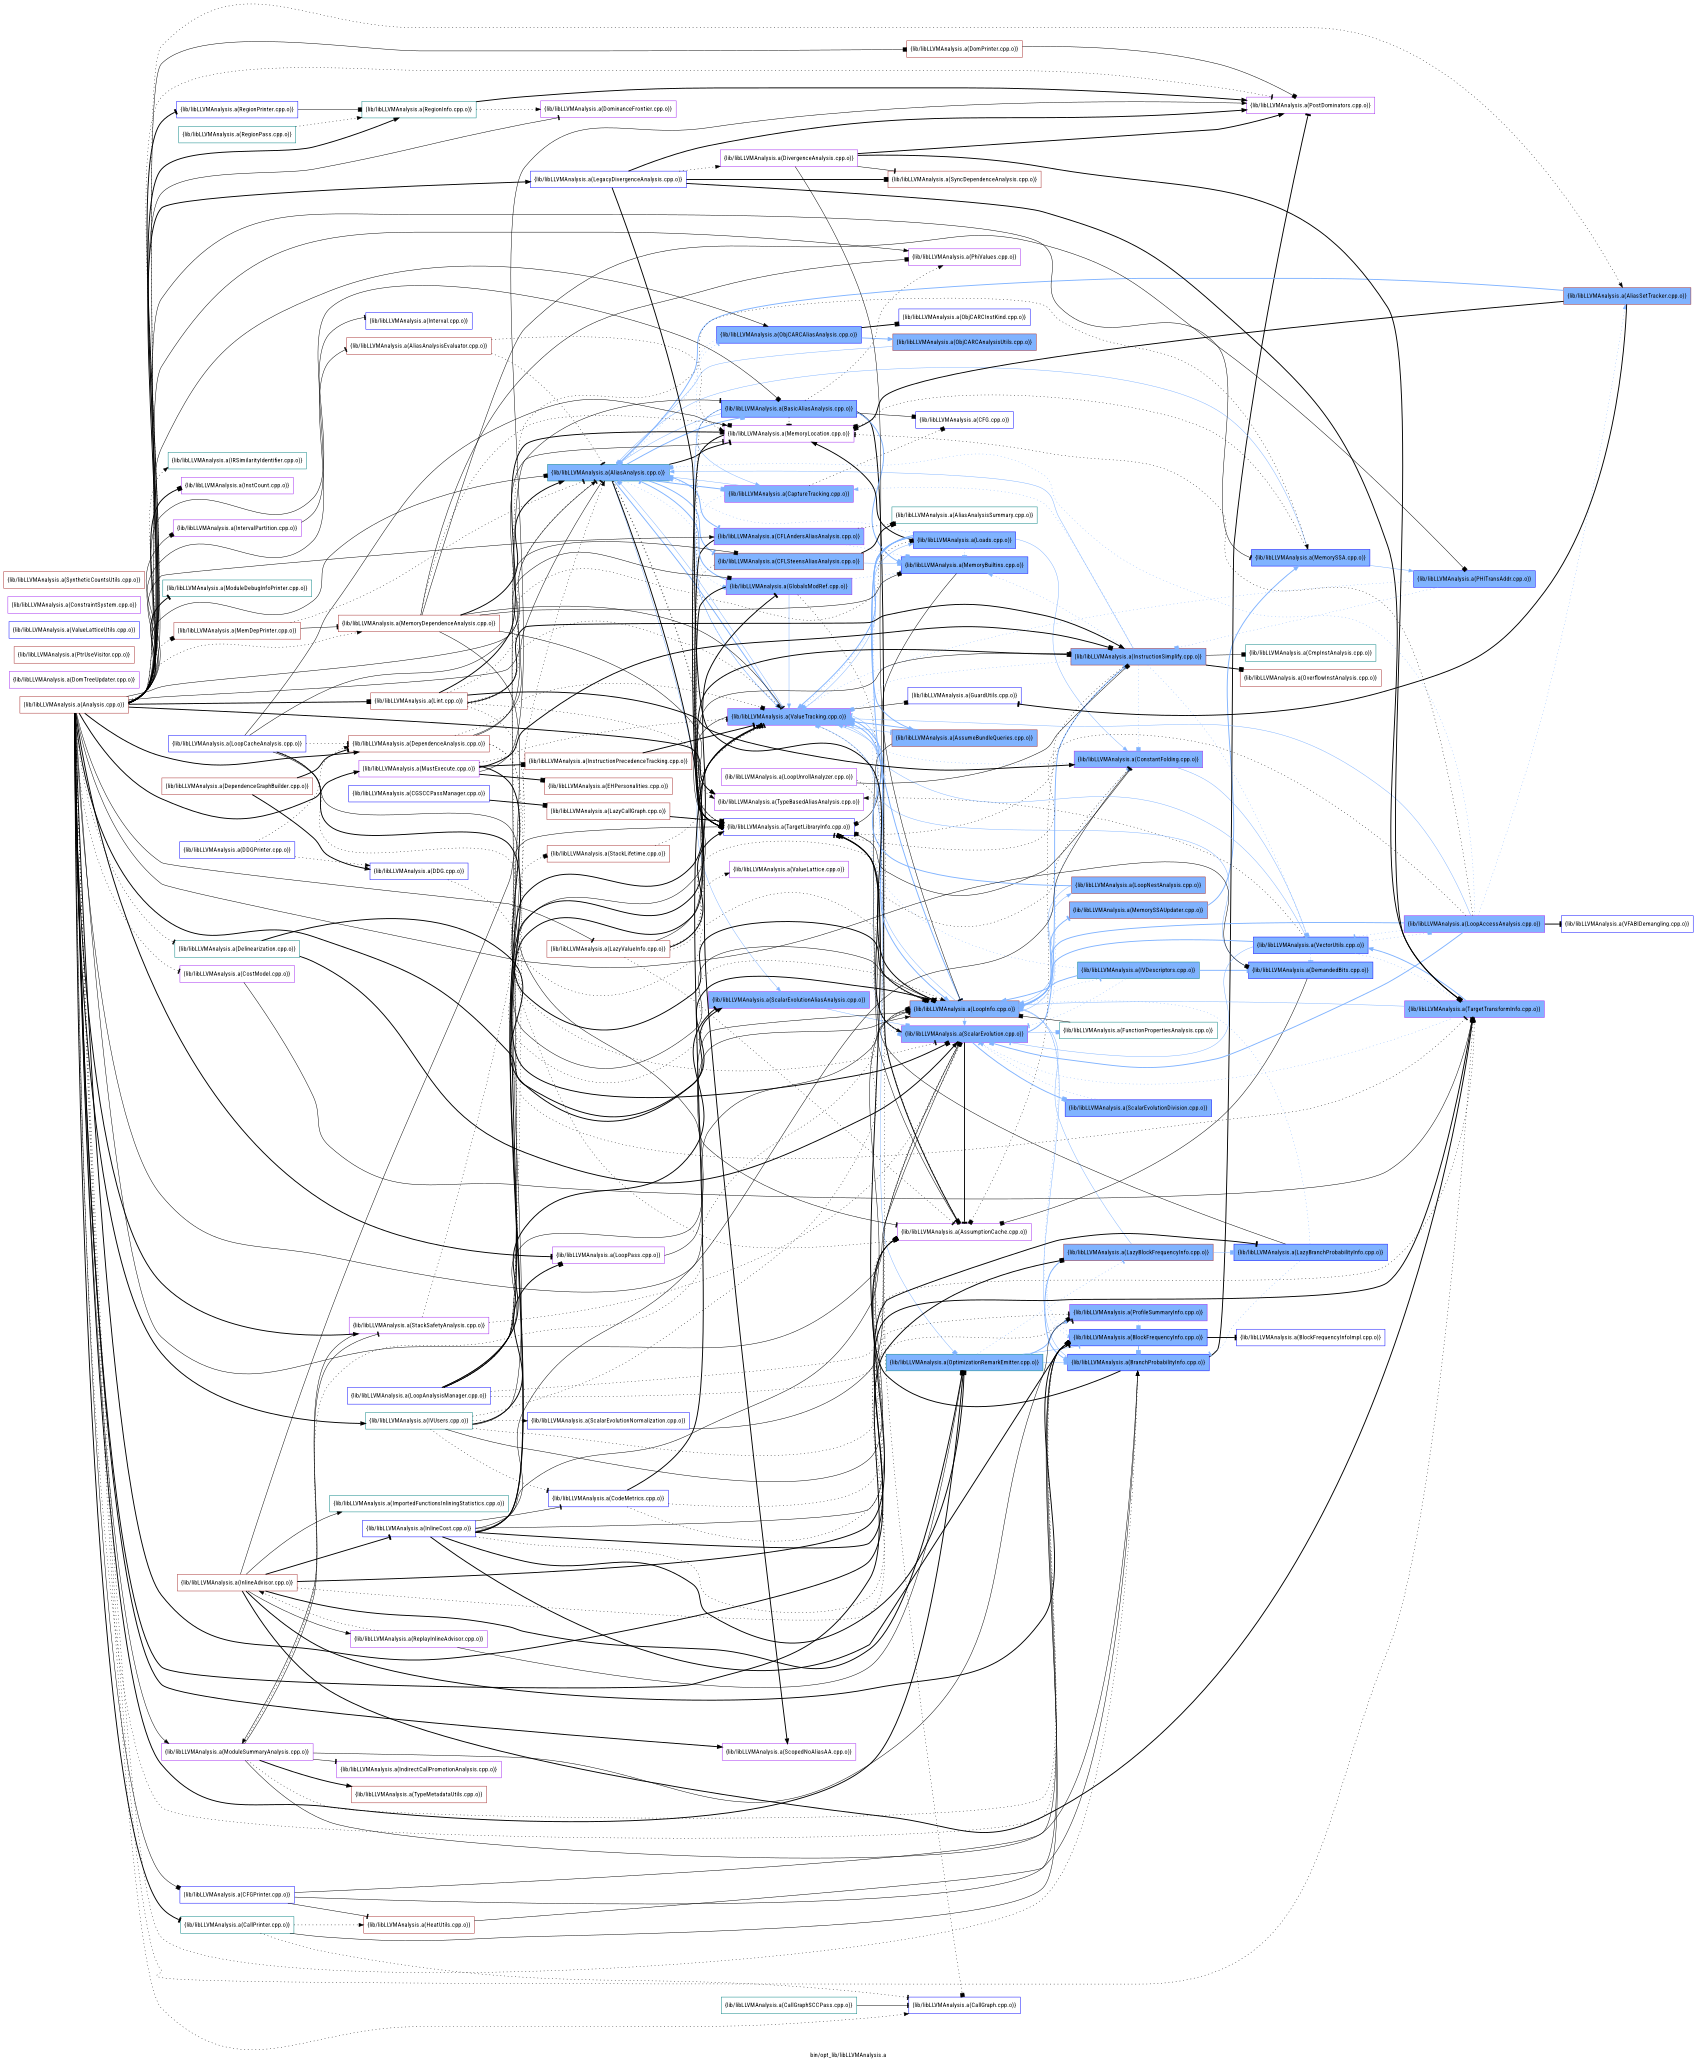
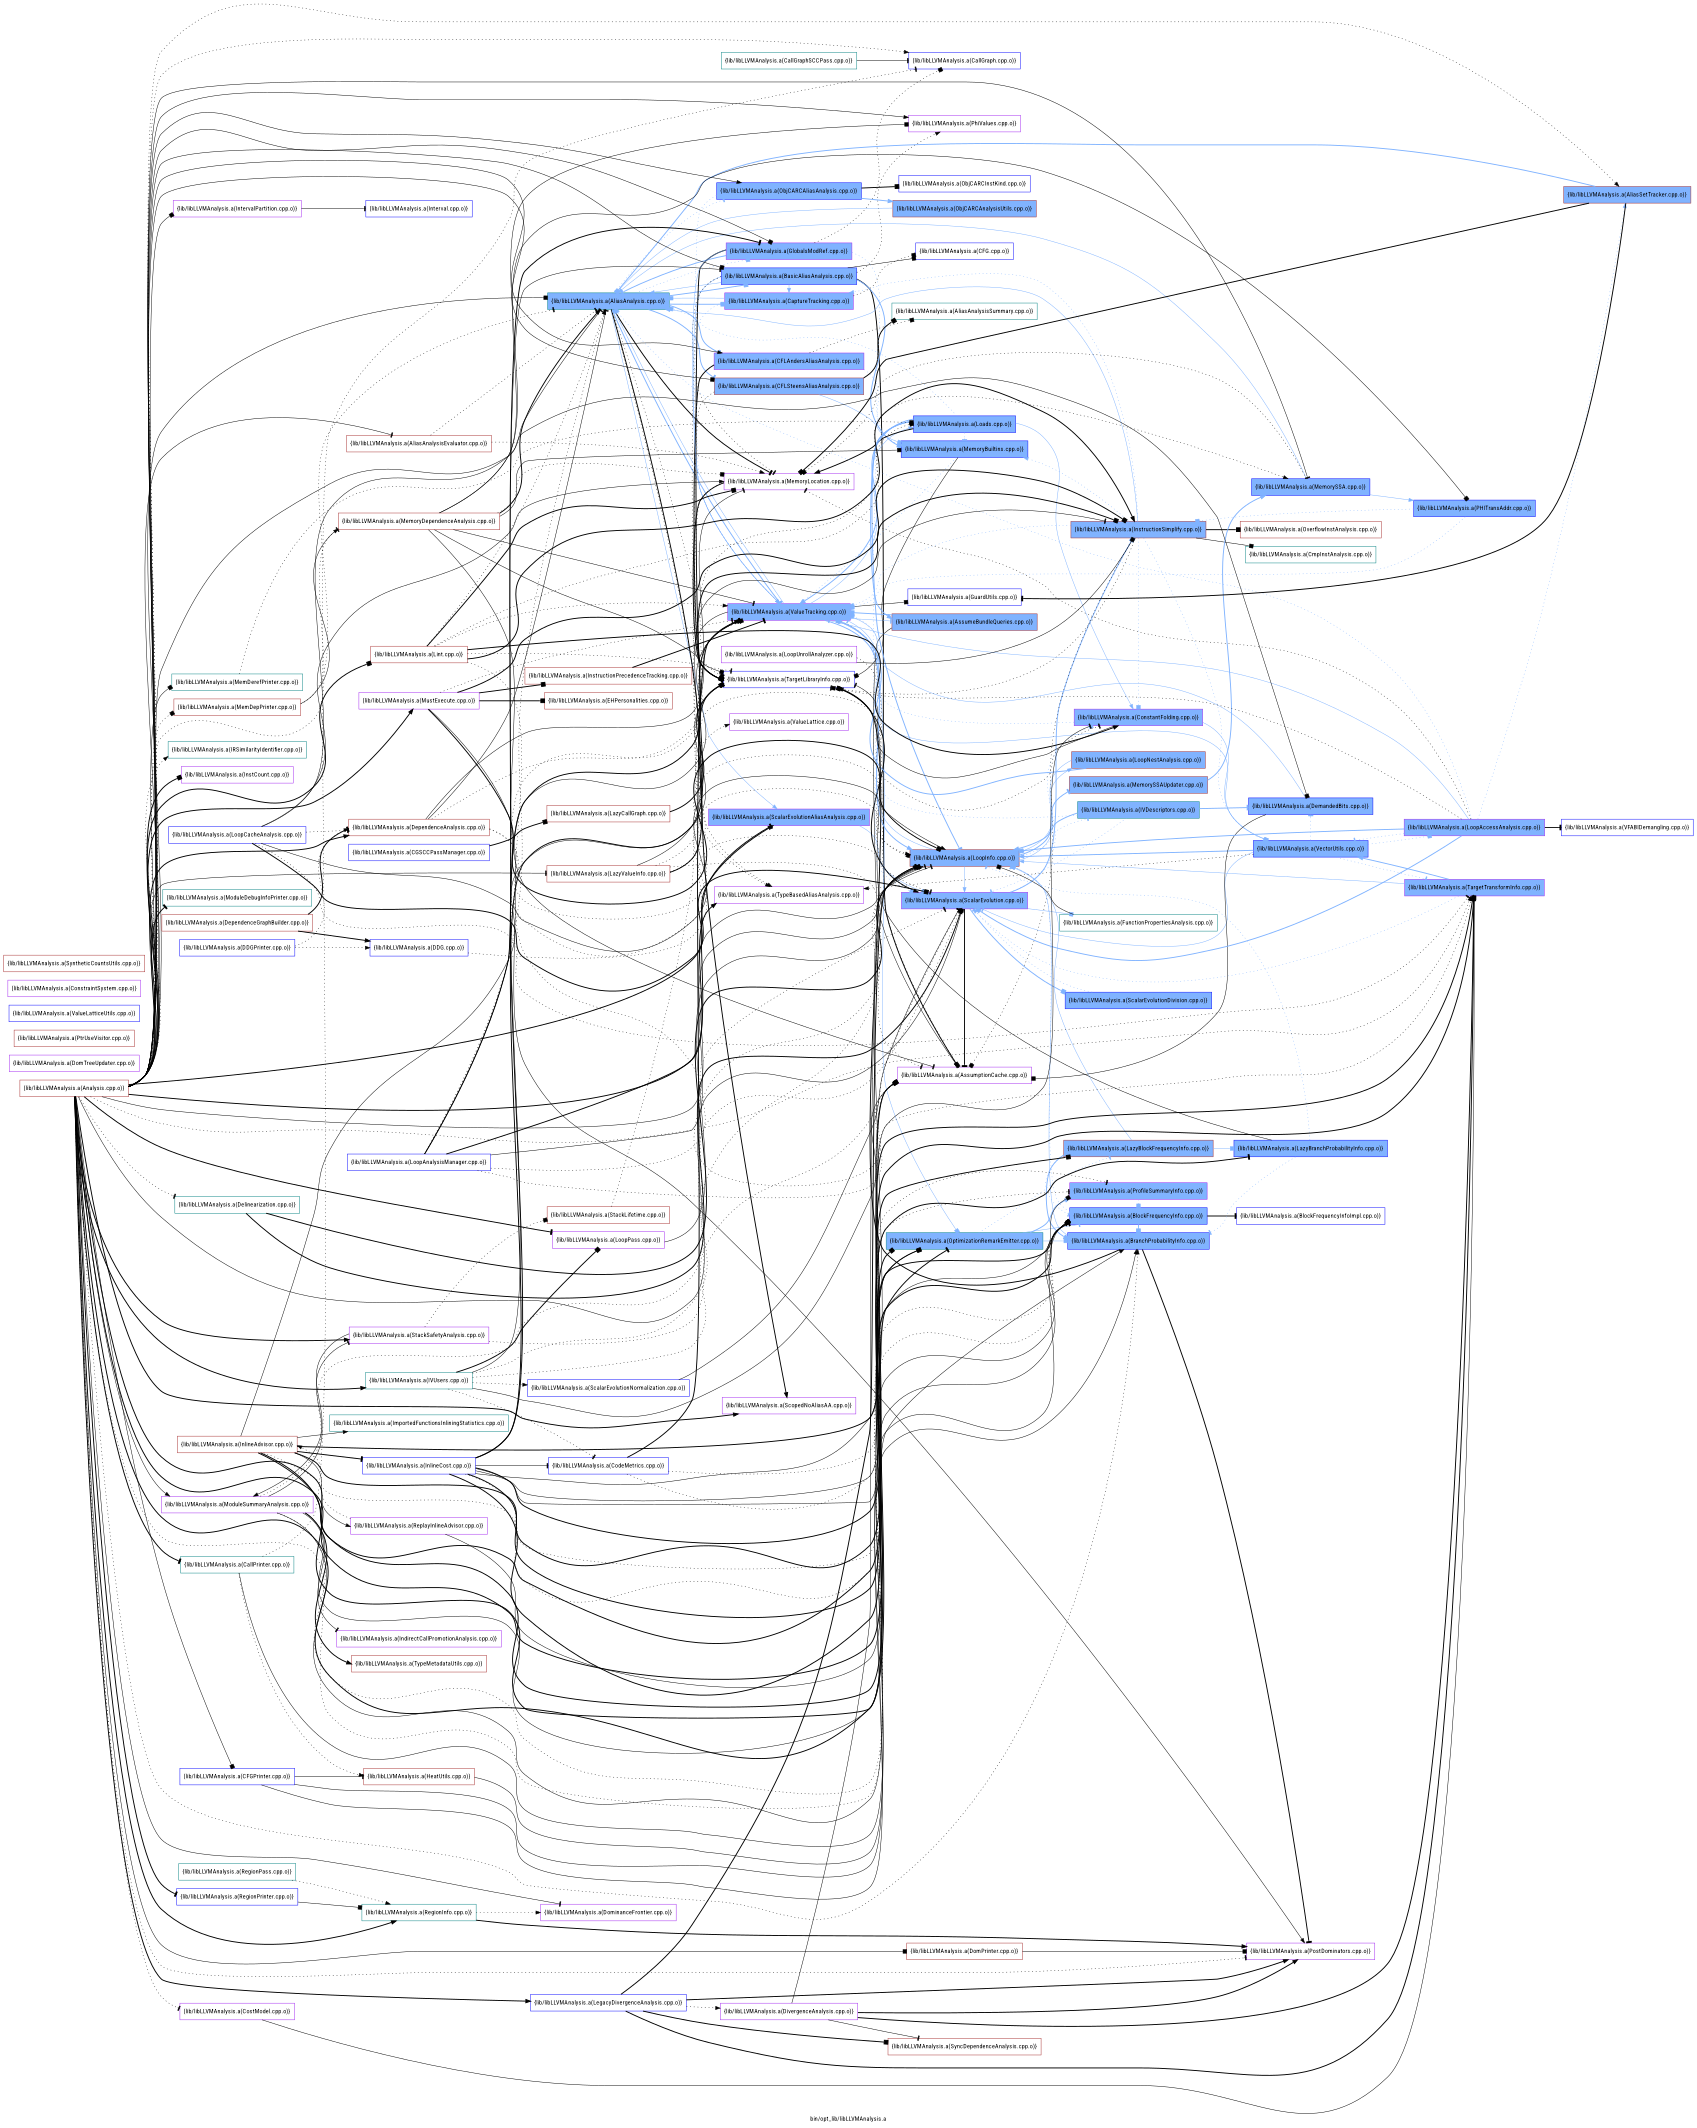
none -> (237, 682)
